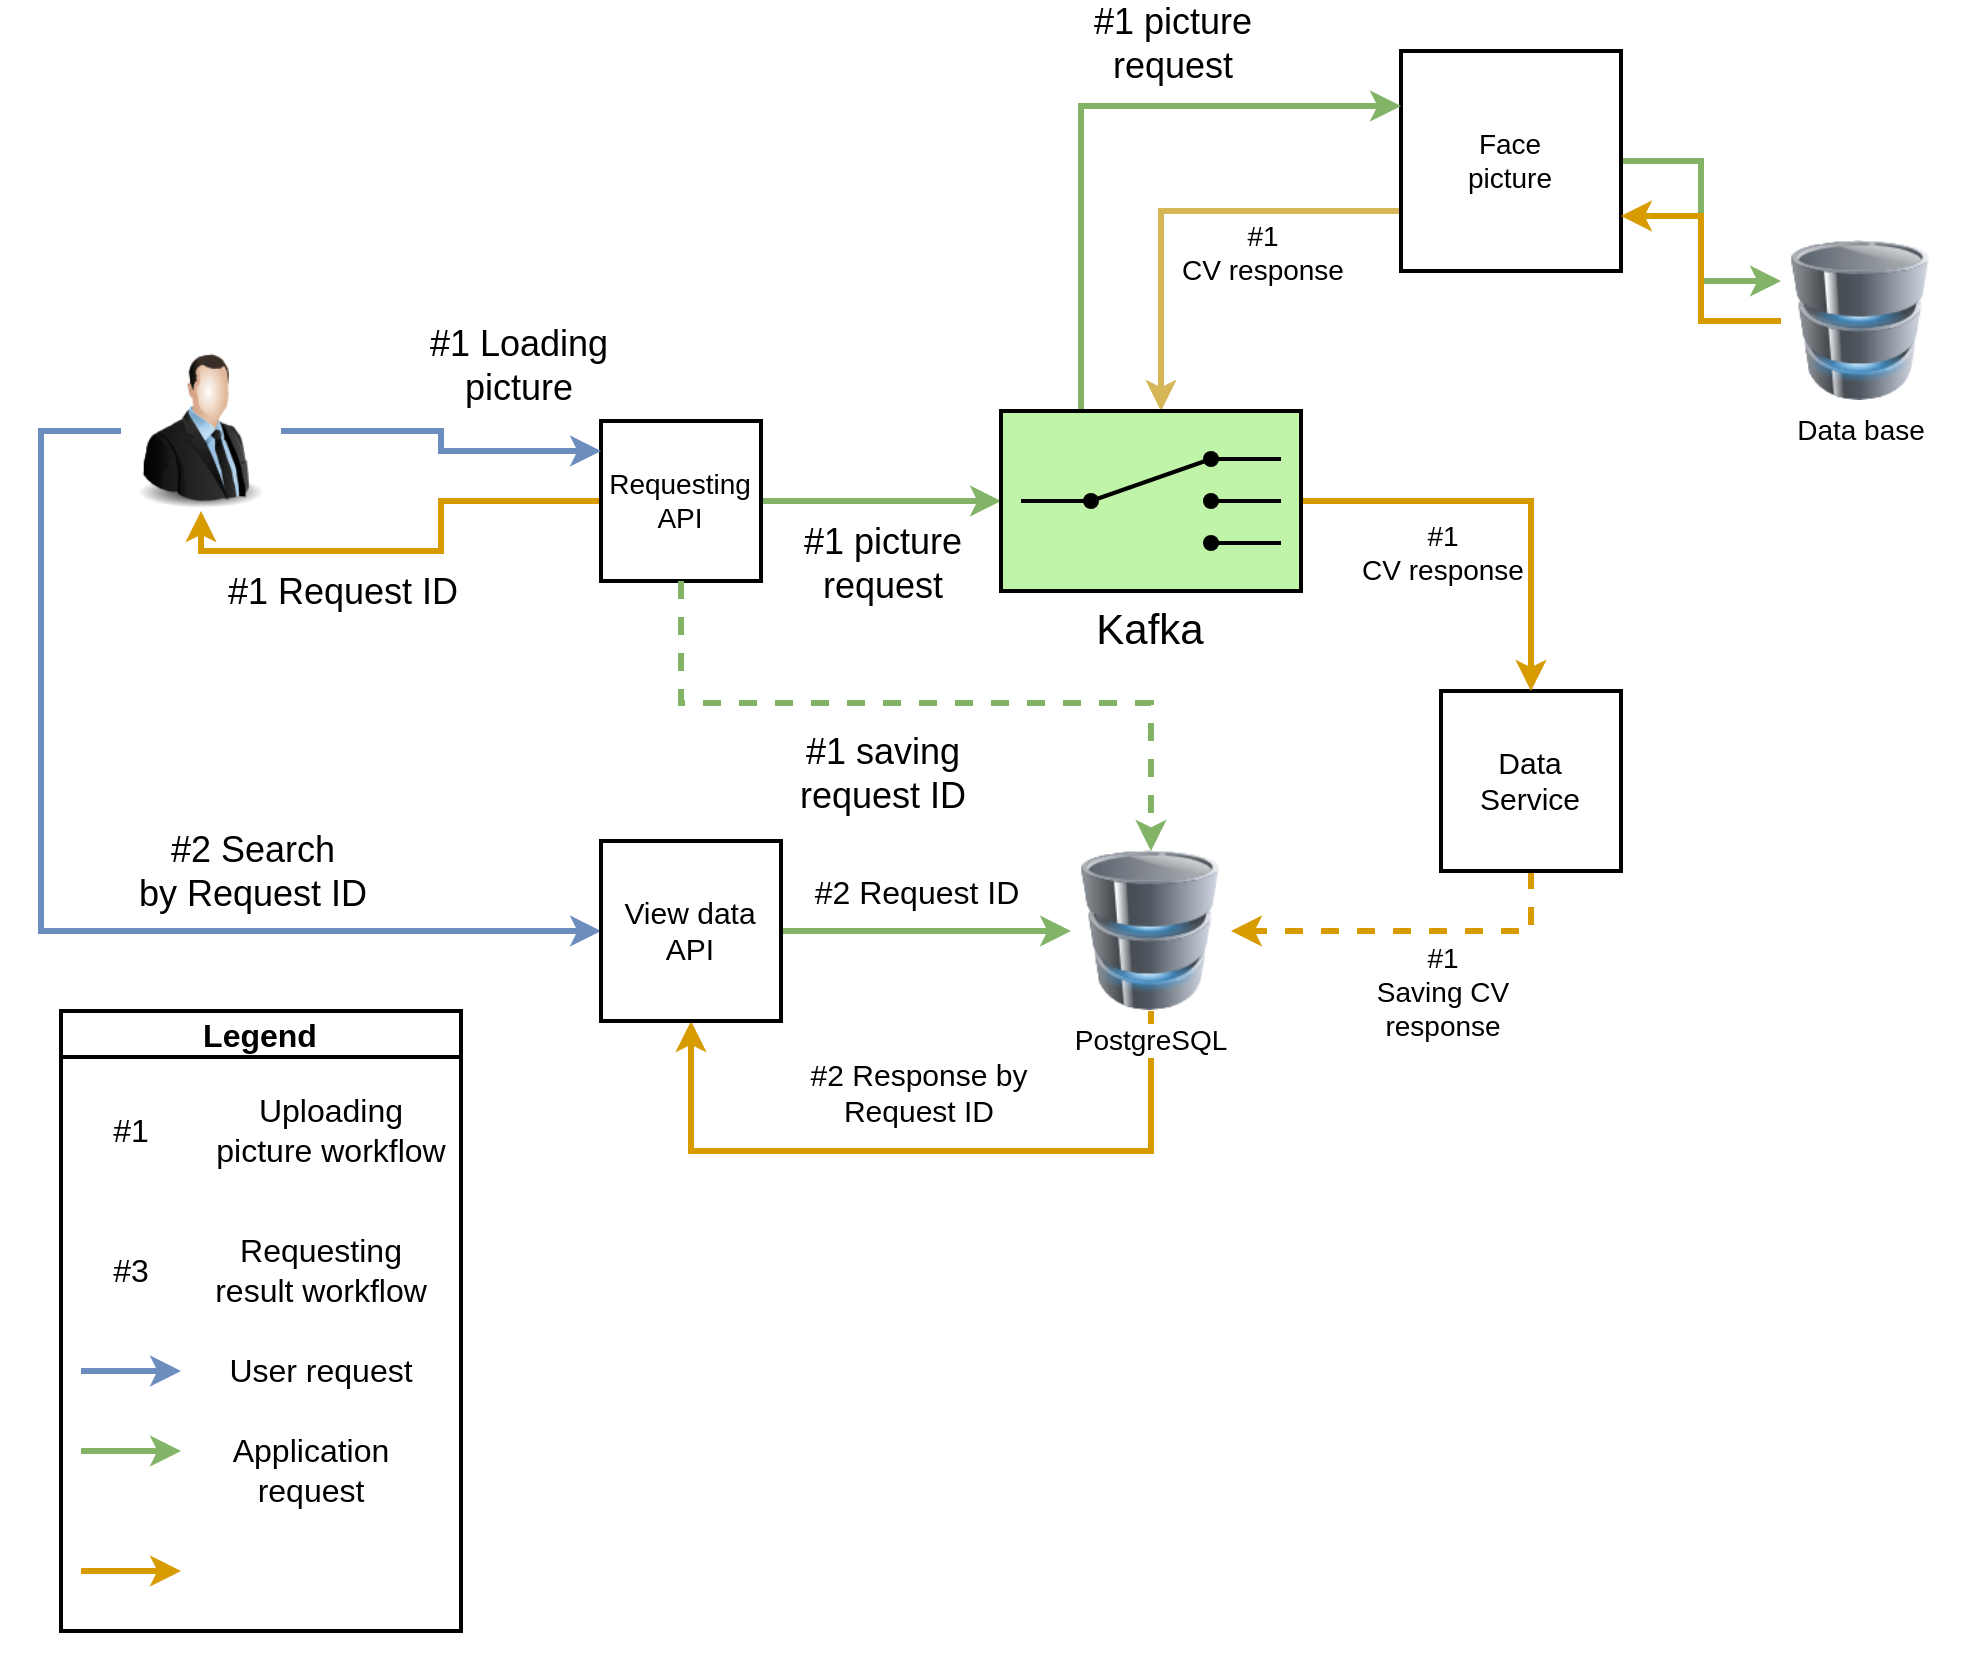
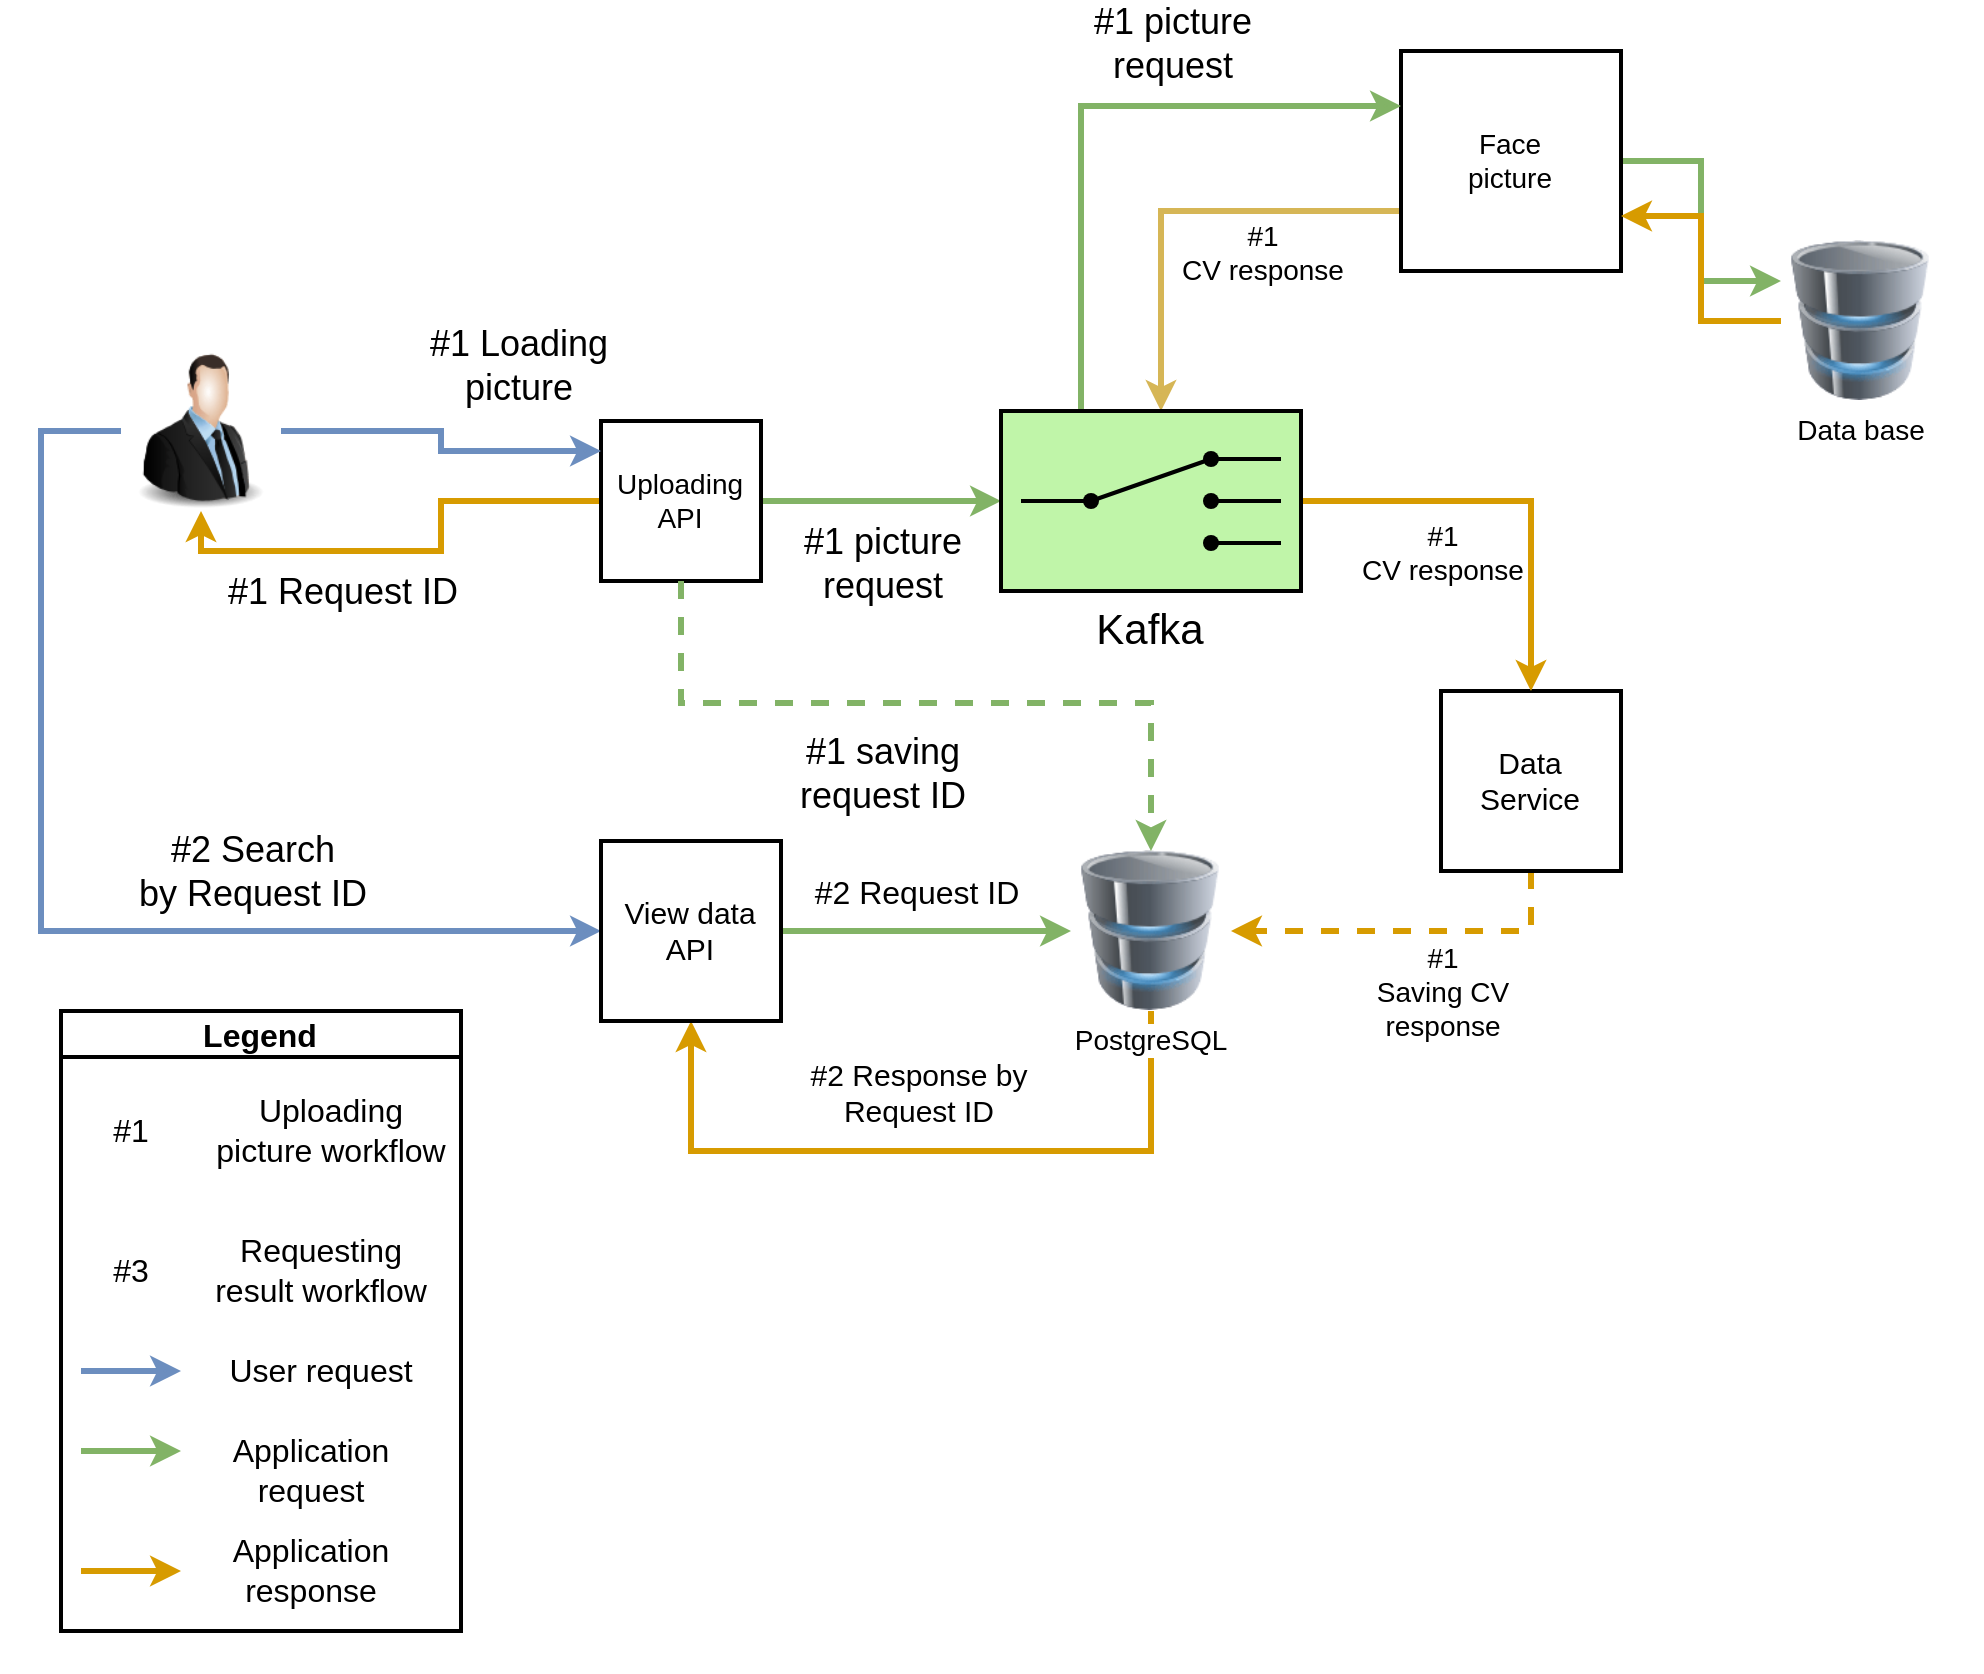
(681, 501) -> (681, 501)
none -> (311, 1571)
